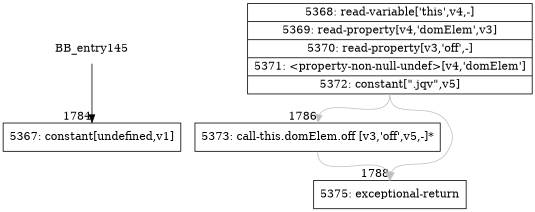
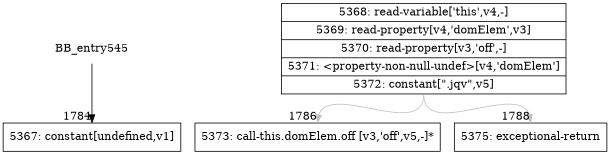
(92, 49) -> (92, 49)
(350, 166) -> none
